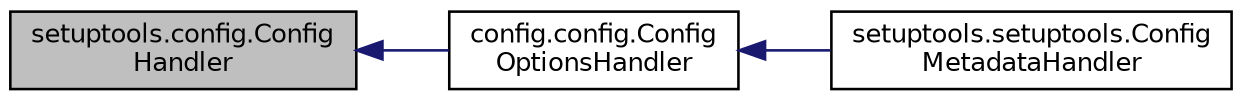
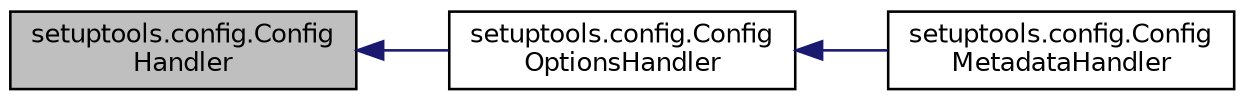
(594, 50) -> (622, 50)
(1031, 50) -> (1061, 50)
